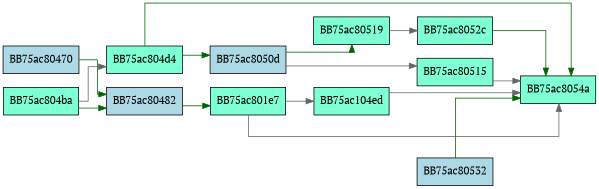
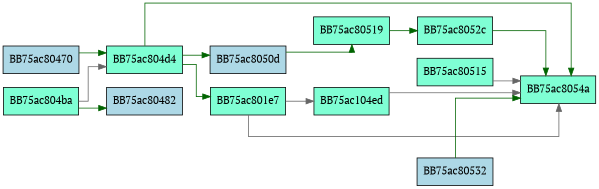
(400, 31) -> (400, 31)
(348, 66) -> none
(97, 71) -> (89, 53)
(193, 106) -> (196, 77)
